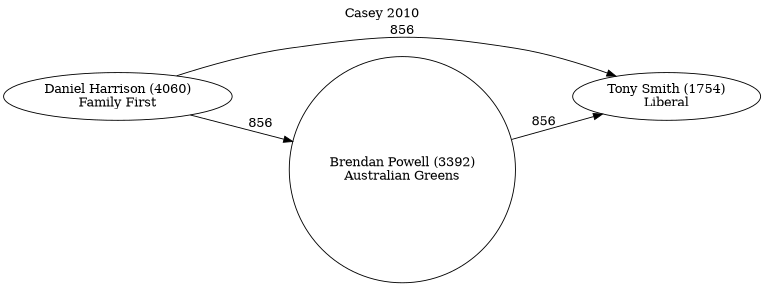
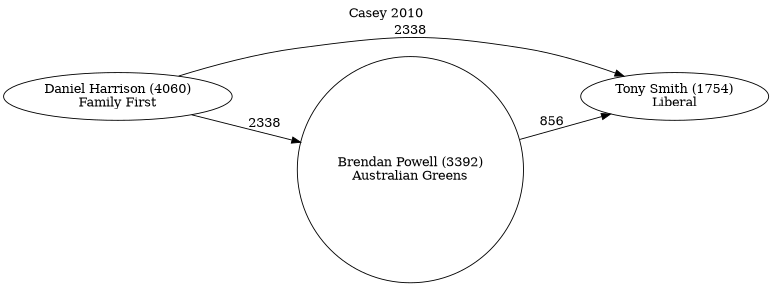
(402, 31) -> (410, 31)
(261, 124) -> (265, 124)
